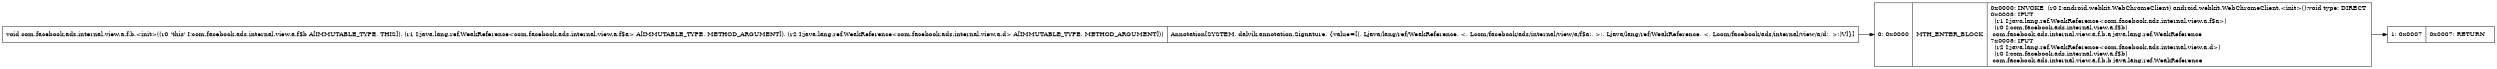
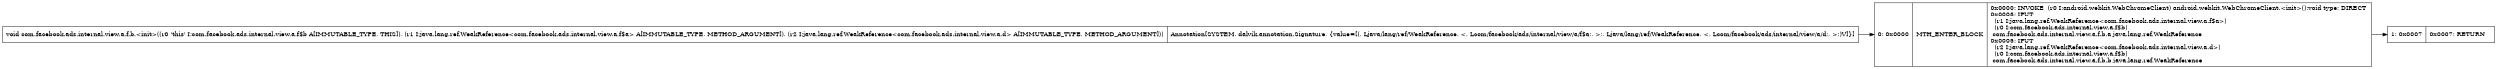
(2014, 41) -> (2014, 41)
